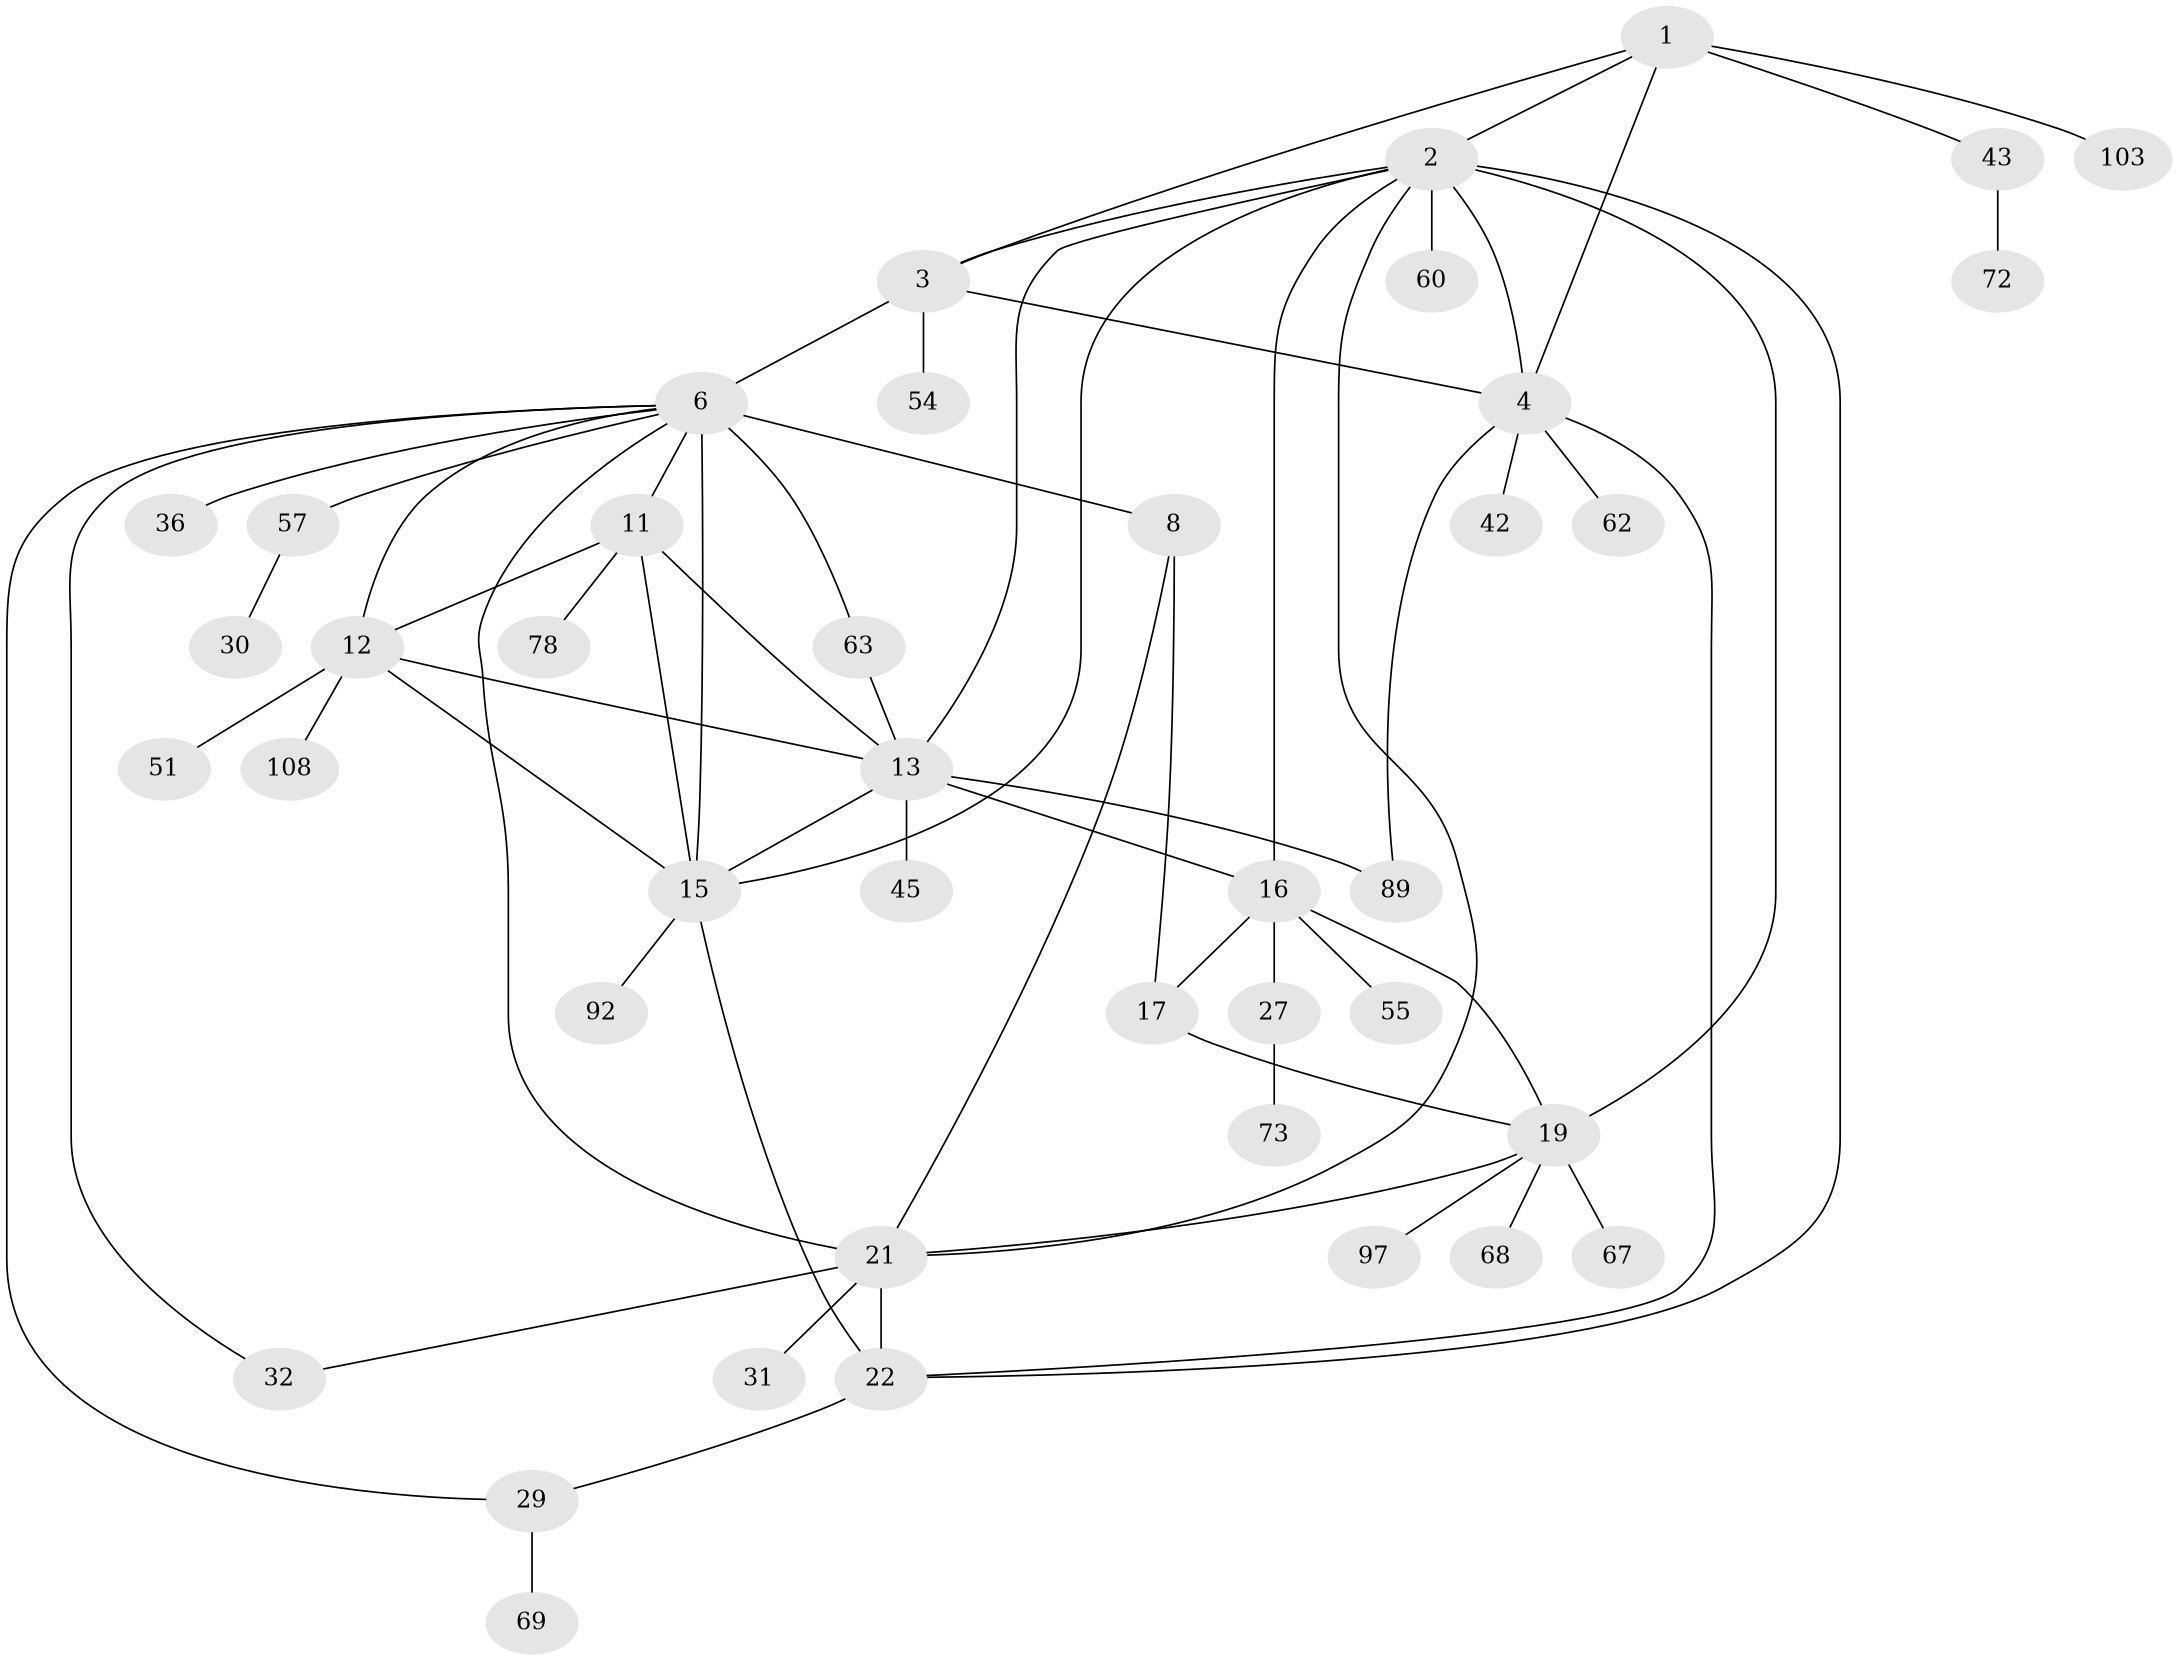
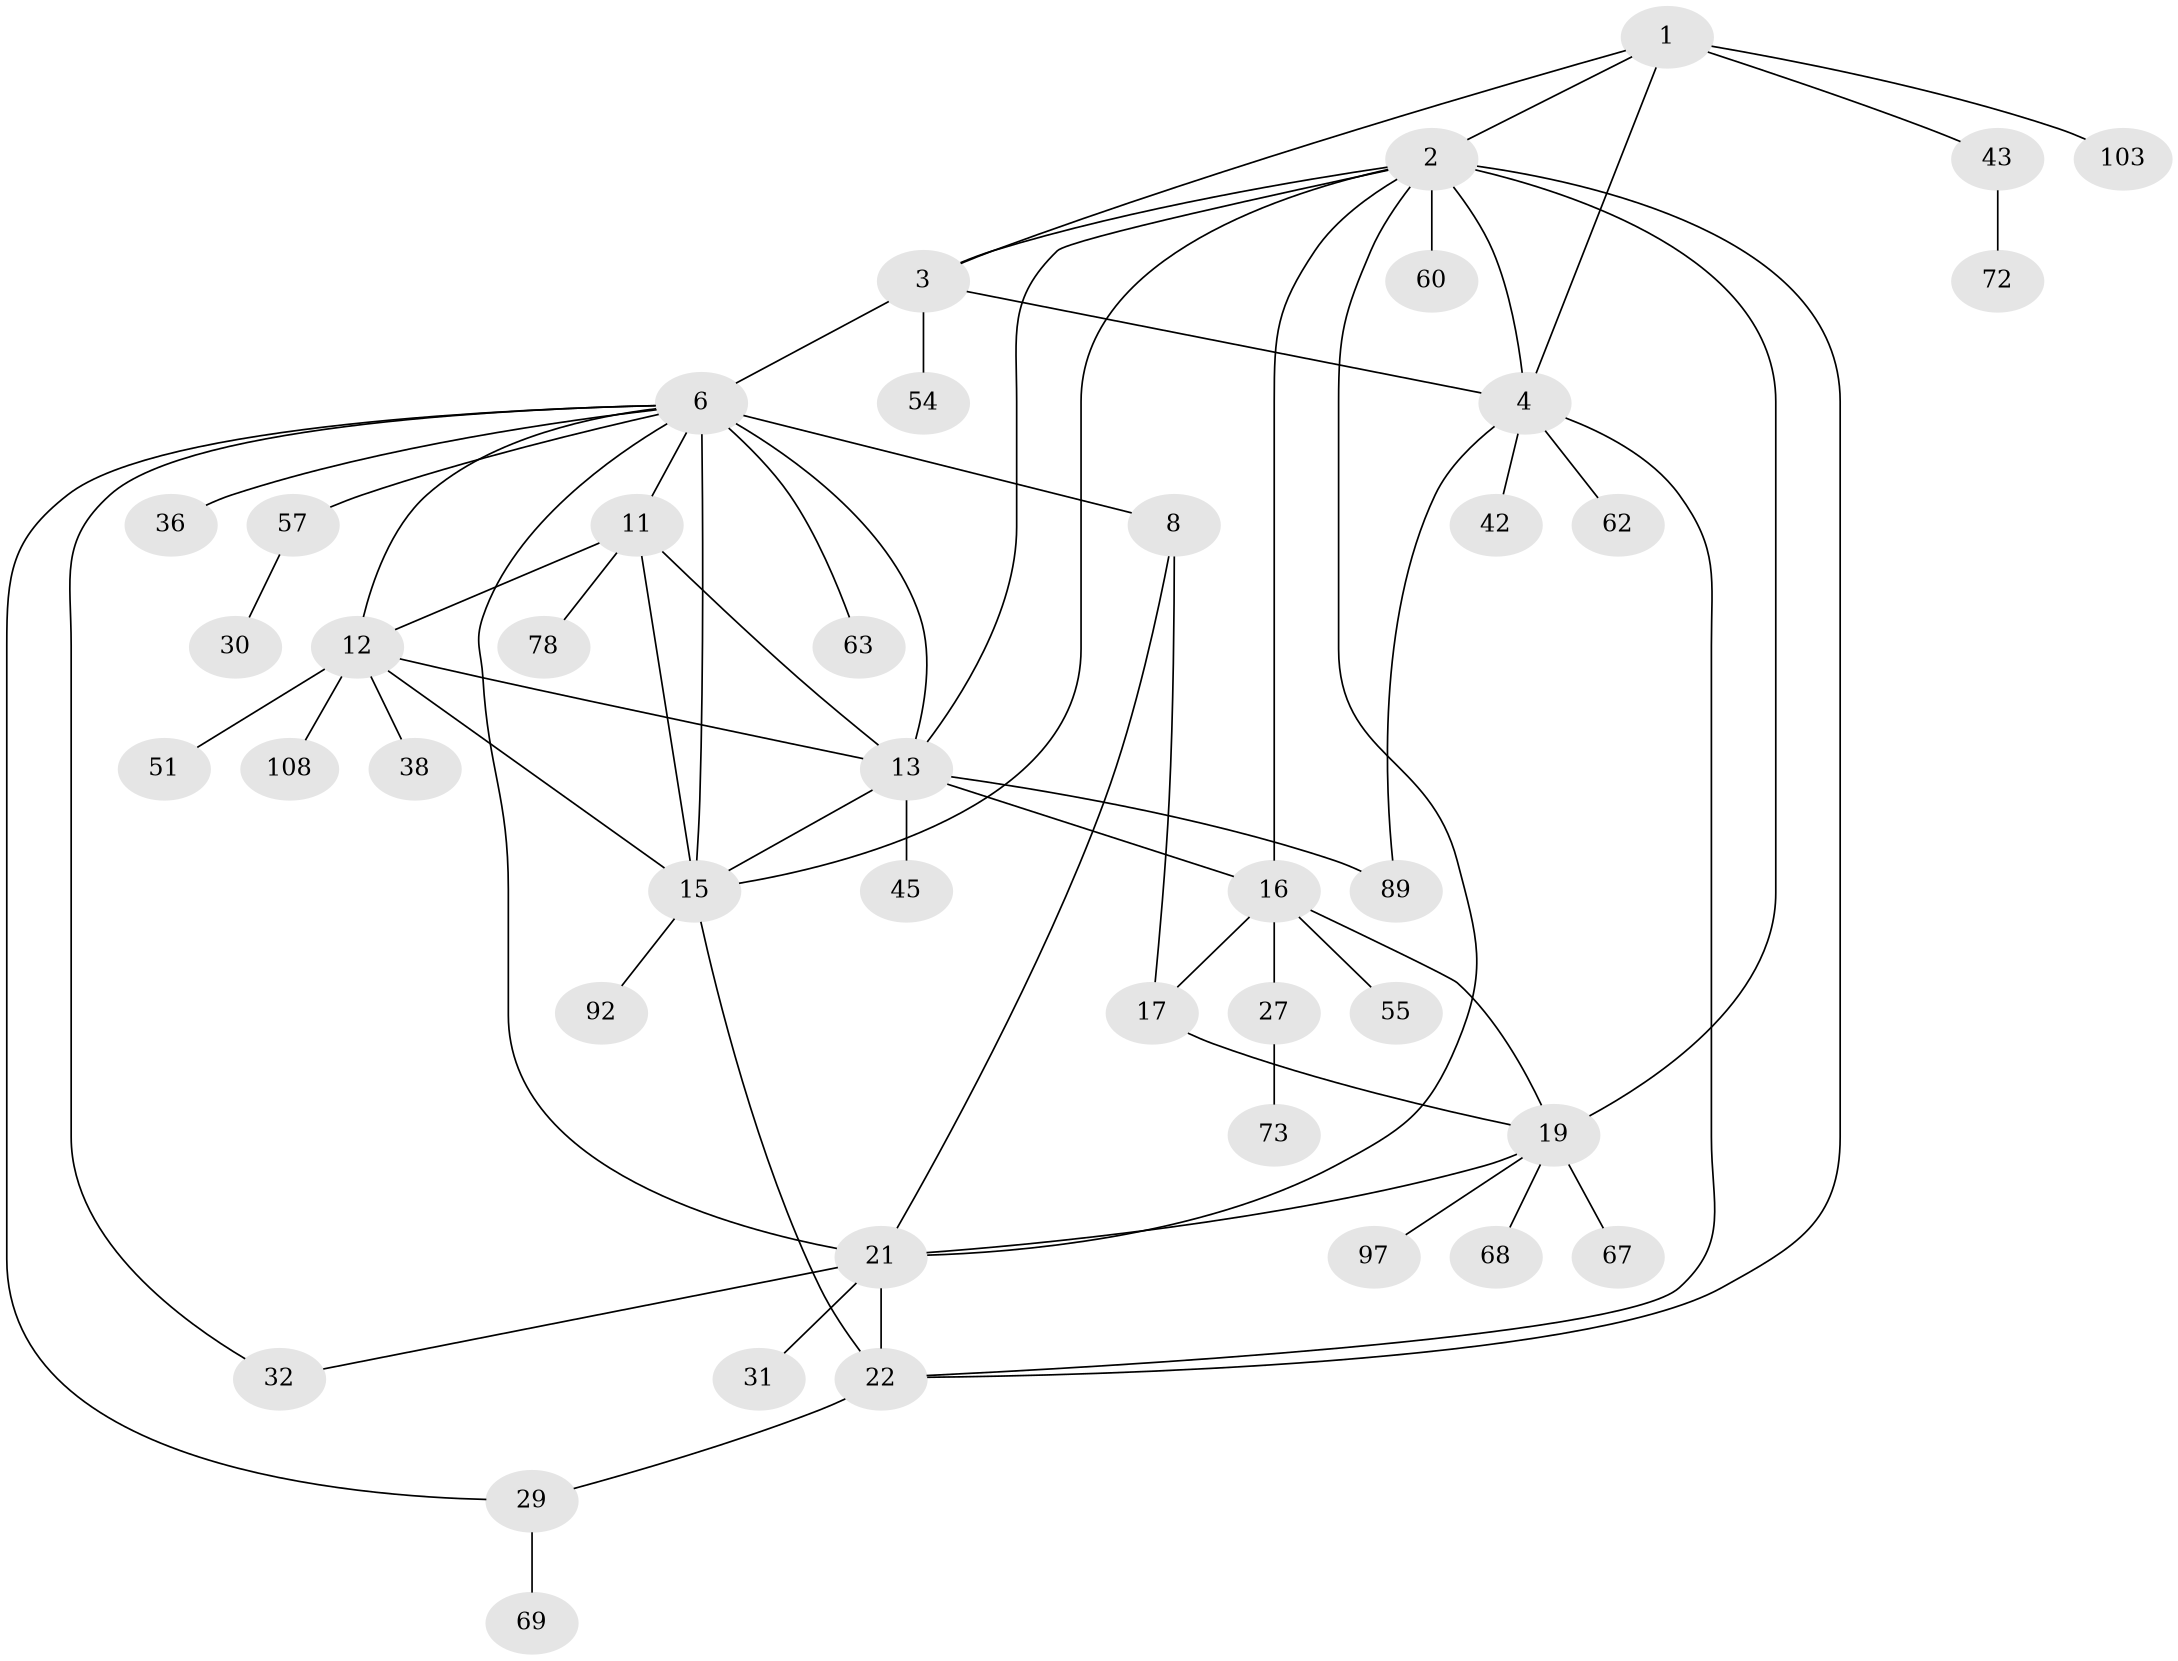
(883, 708) -> (886, 551)
none -> (415, 769)
